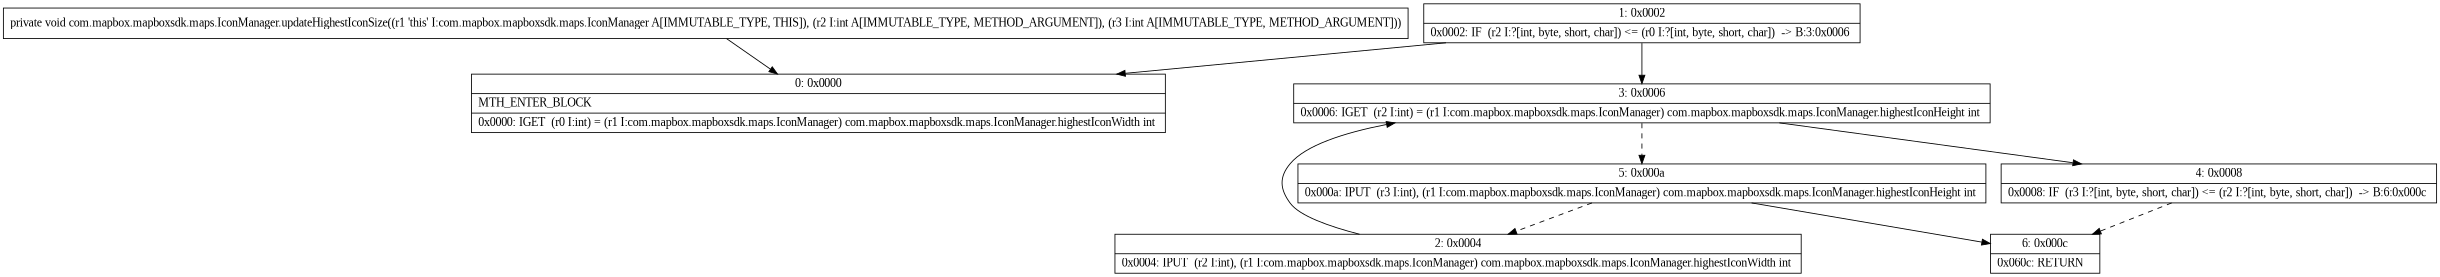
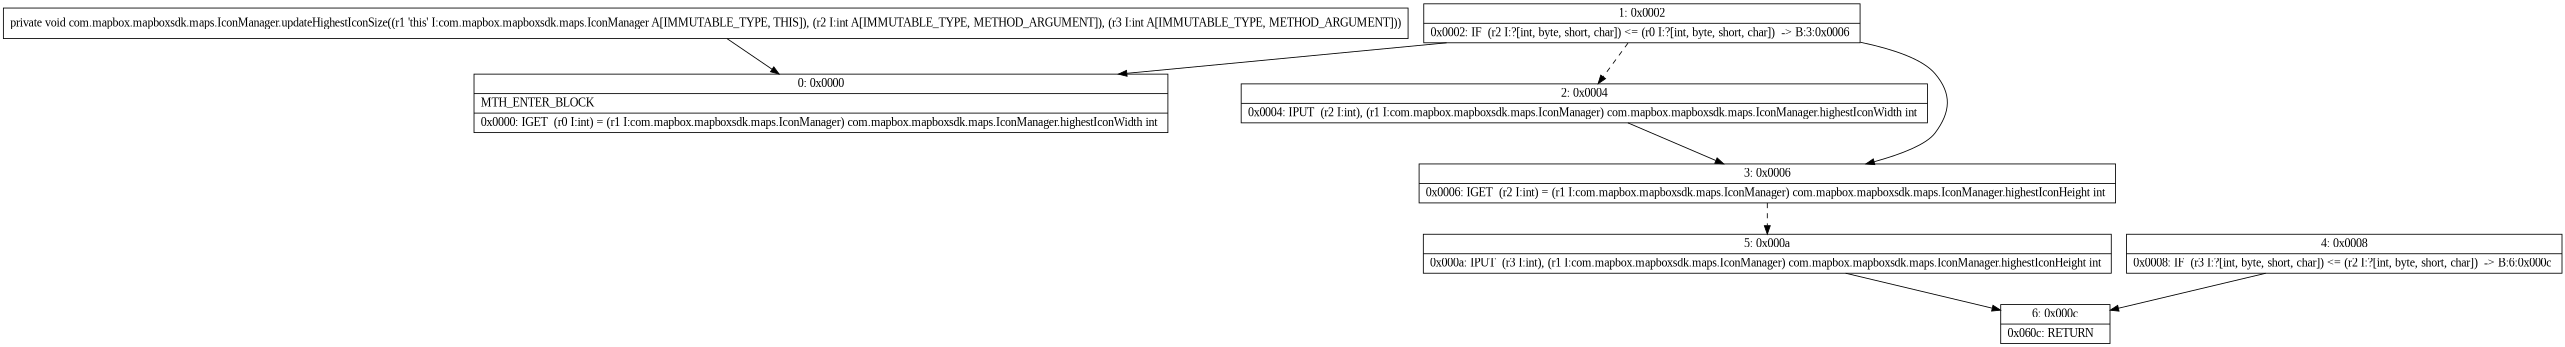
(1926, 143) -> none
(1554, 217) -> (1616, 60)
(2136, 217) -> (2192, 291)
